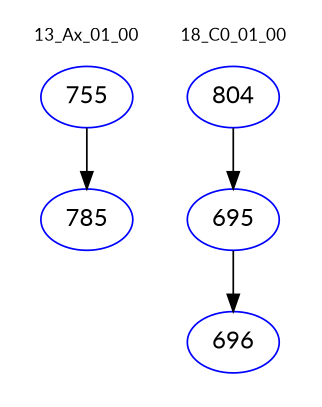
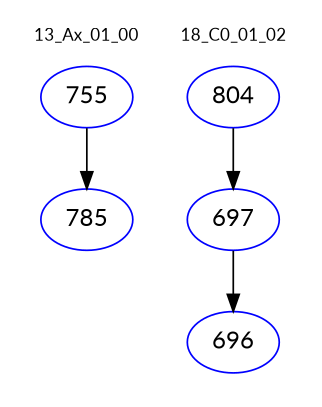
(234, 37) -> (234, 37)
(233, 220) -> (233, 220)
